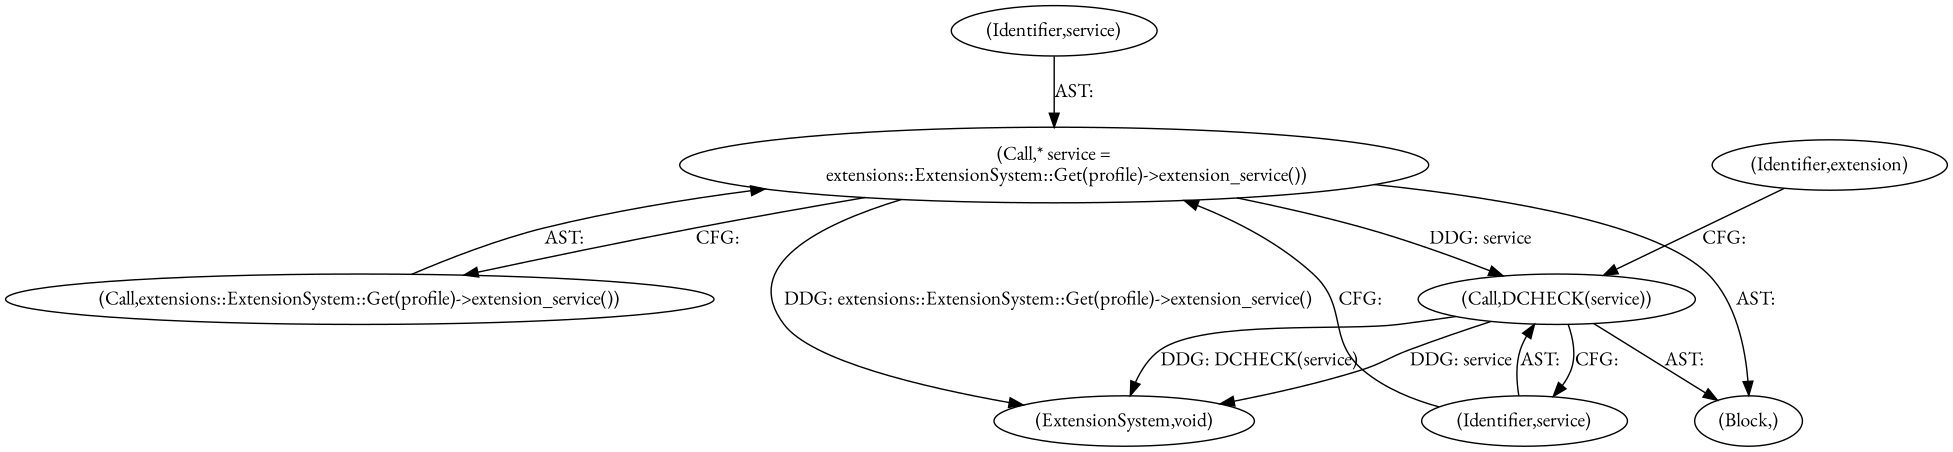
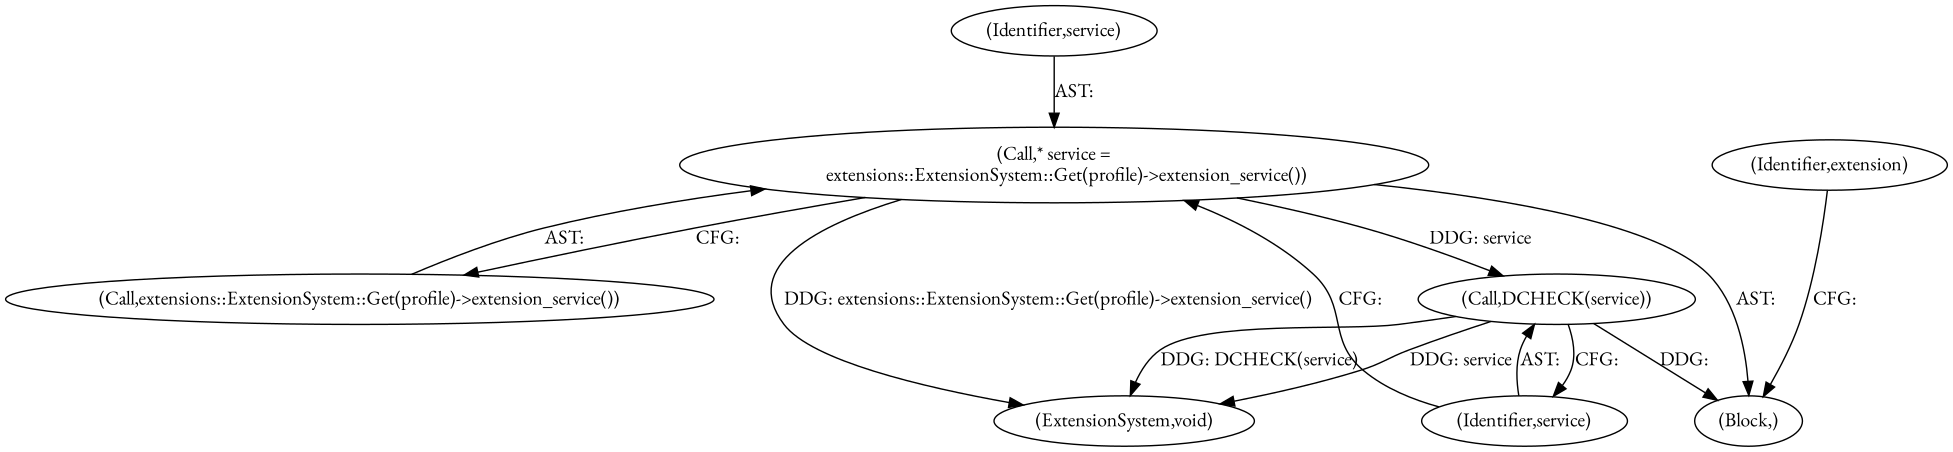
(1700, 229) -> (1809, 291)
(1687, 360) -> (1687, 360)
